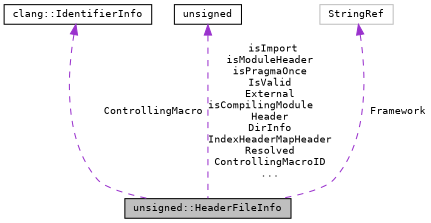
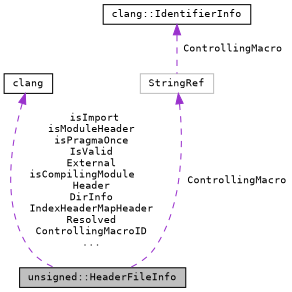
(208, 14) -> (28, 84)
(395, 111) -> (234, 181)
(76, 137) -> (177, 54)
